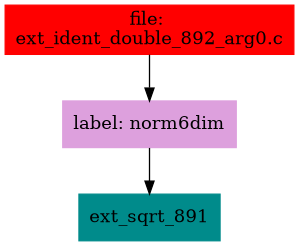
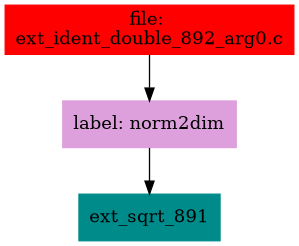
(150, 124) -> (150, 124)
